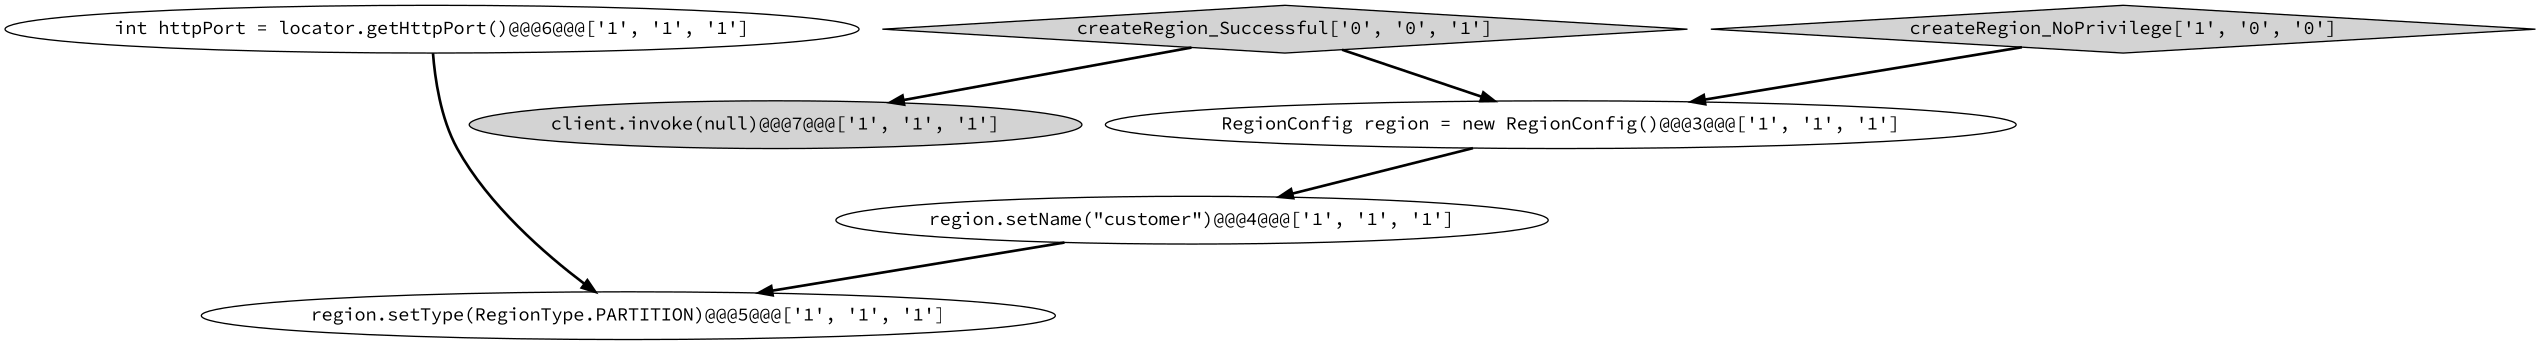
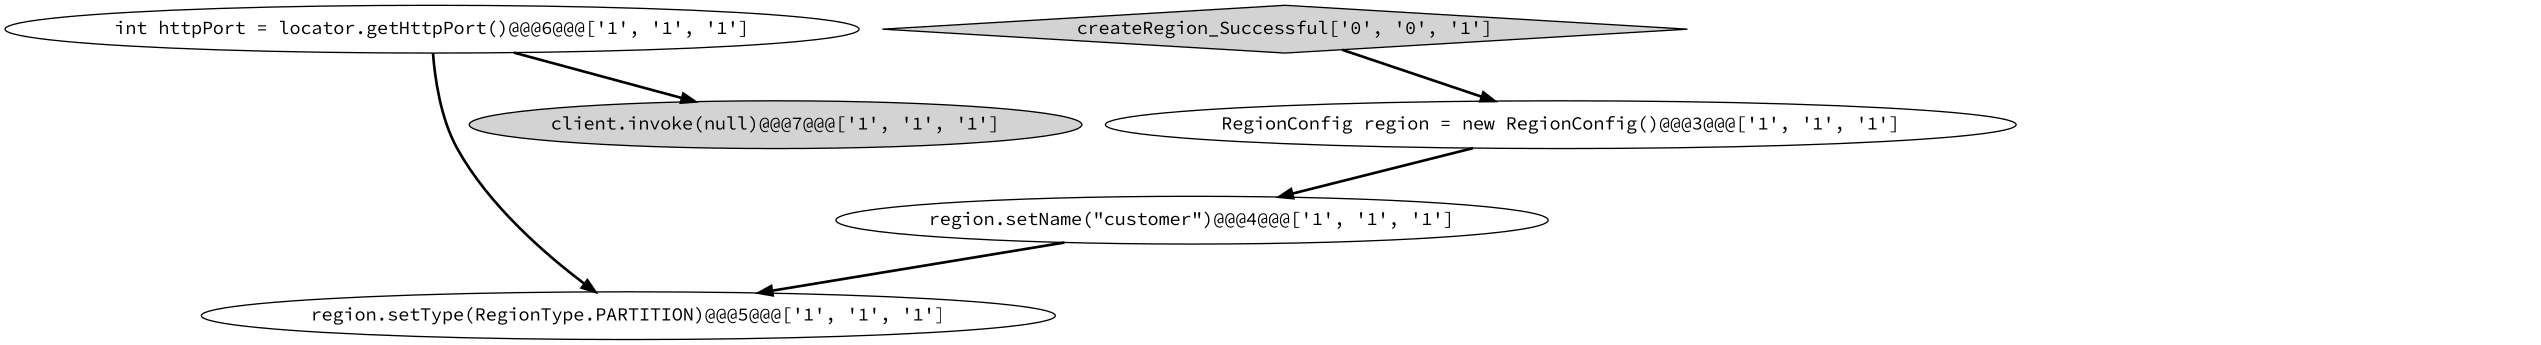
(2123, 29) -> none
(1048, 74) -> (598, 75)
